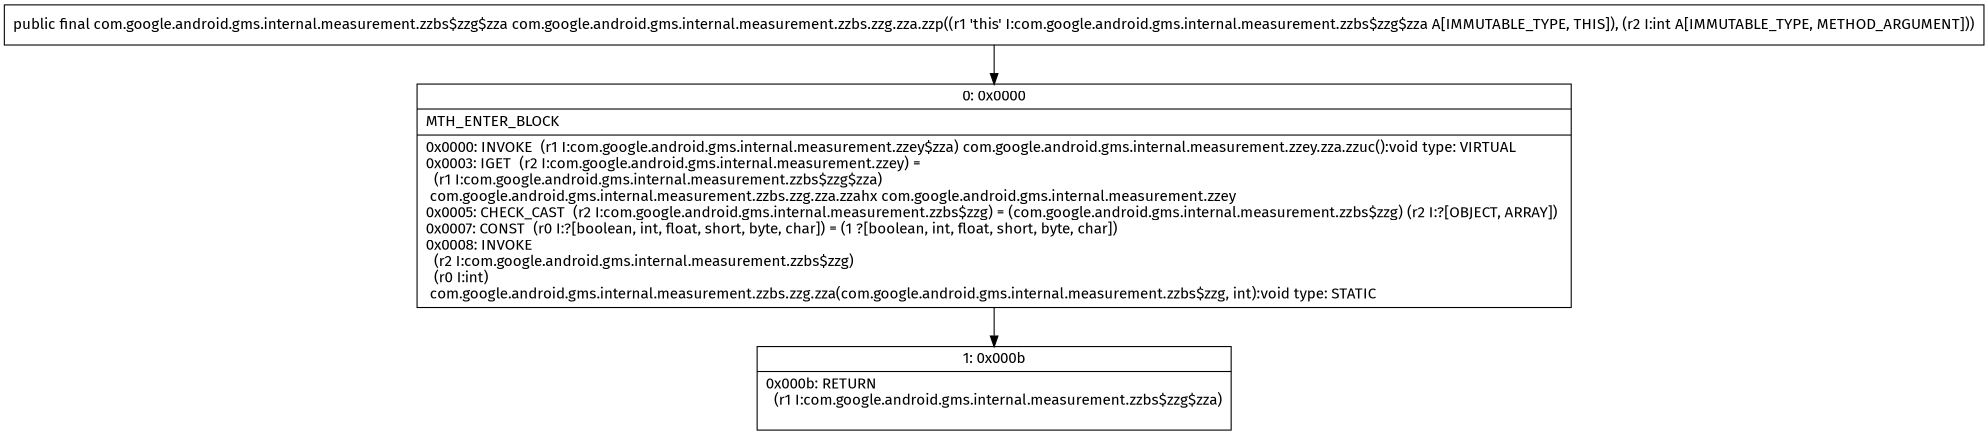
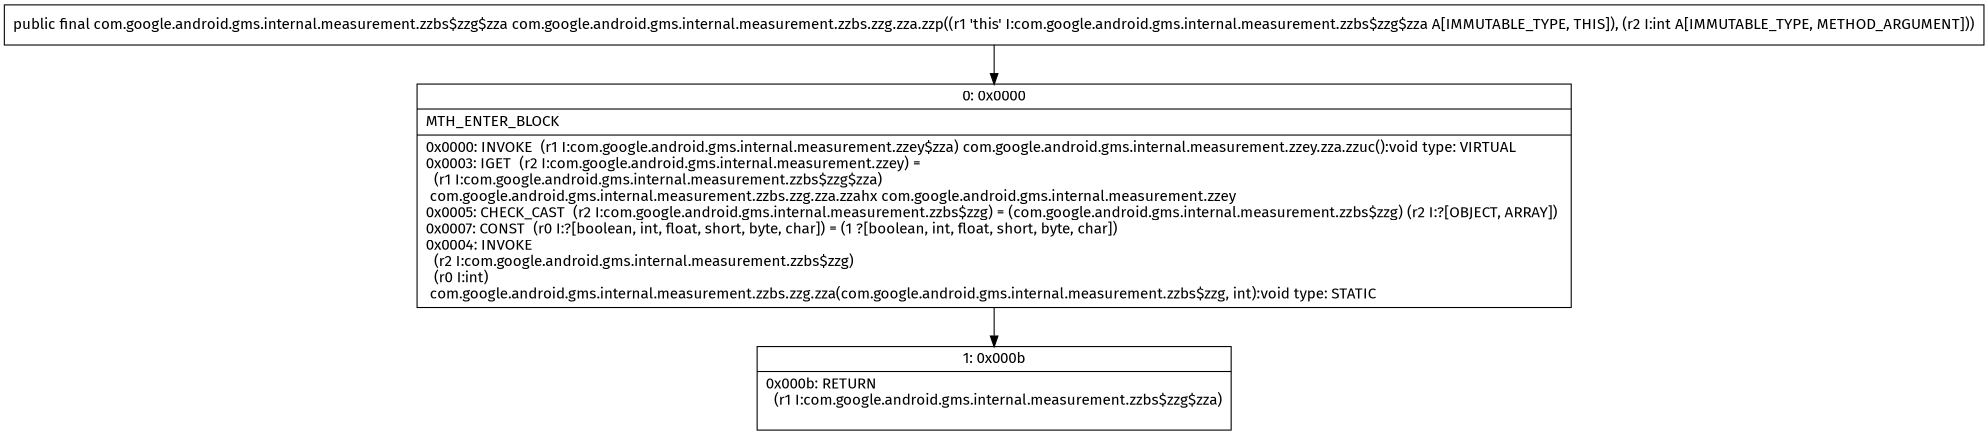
(483, 245) -> (483, 245)
